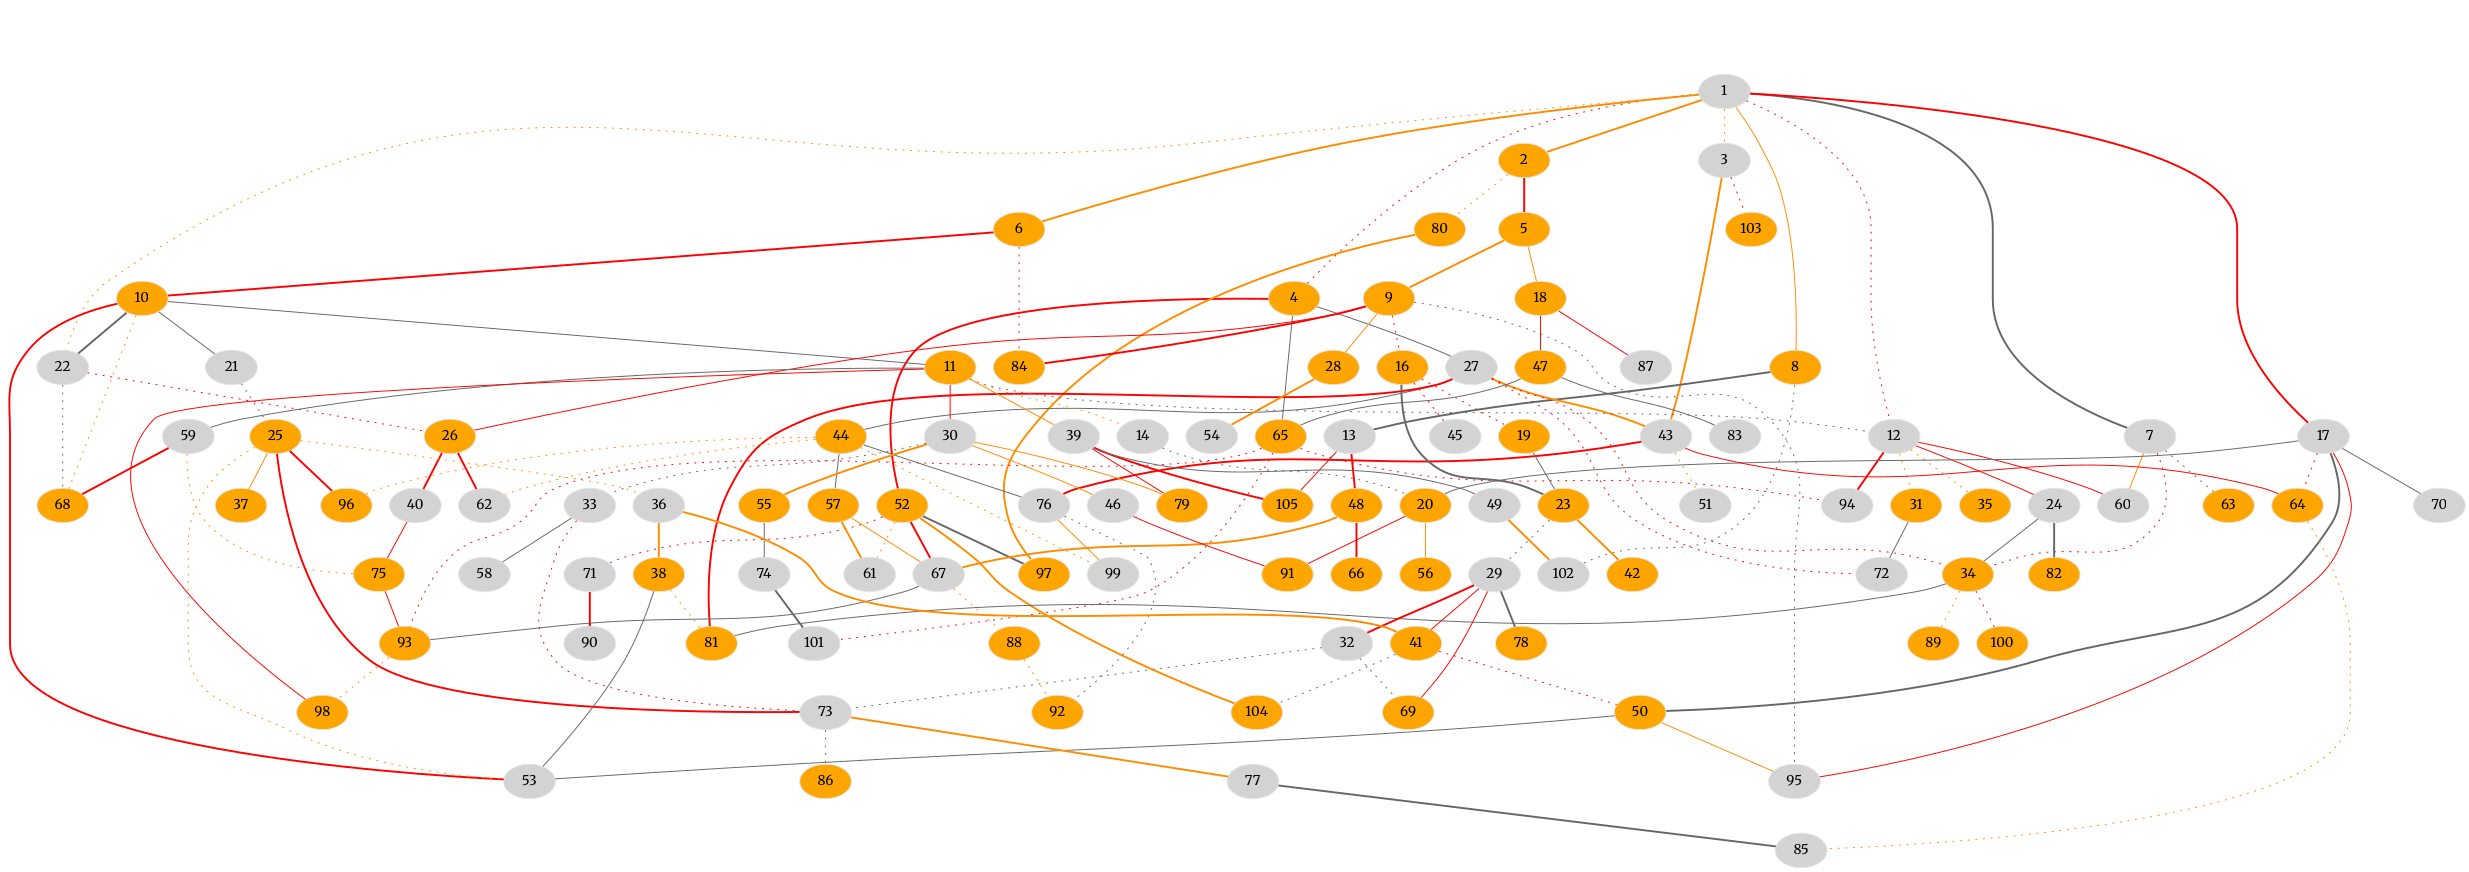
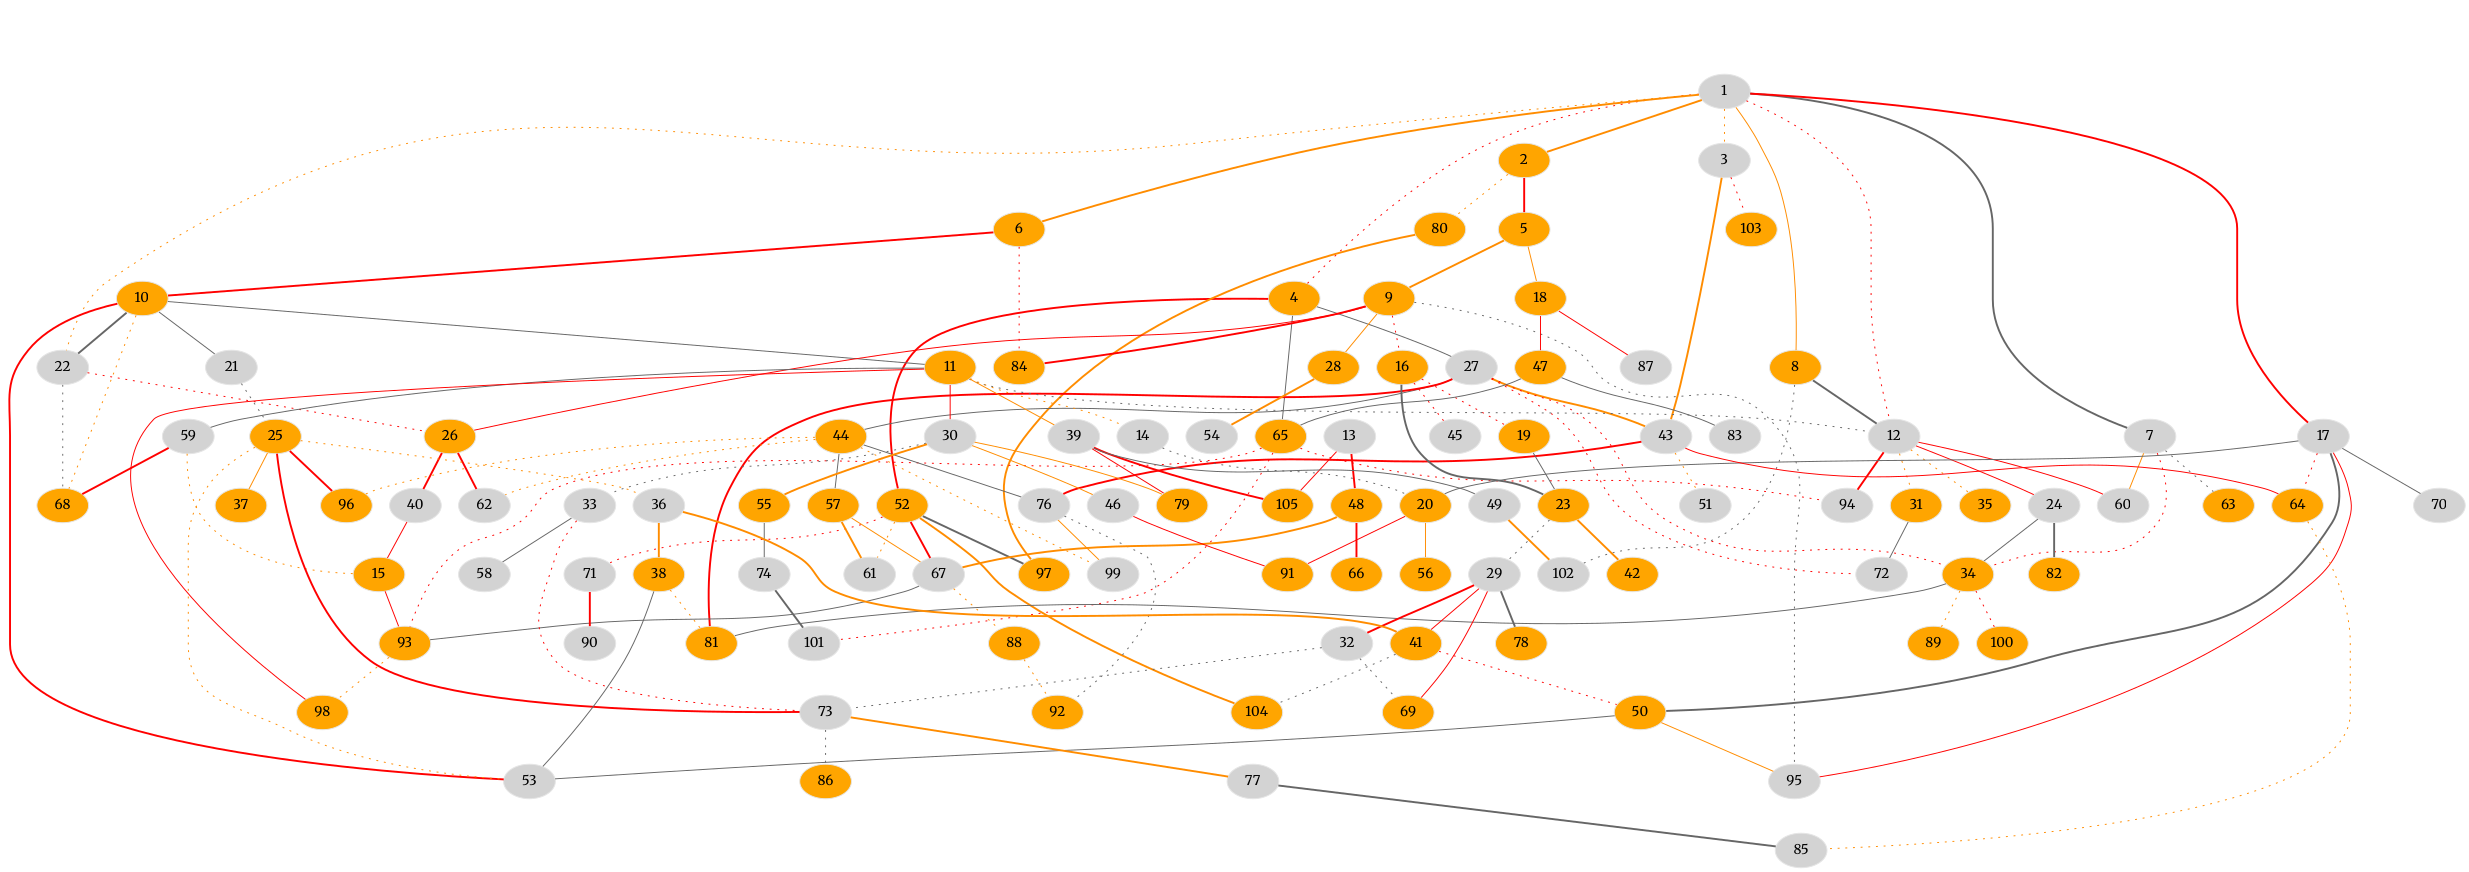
(1581, 397) -> (1845, 402)
(379, 574) -> (379, 574)
